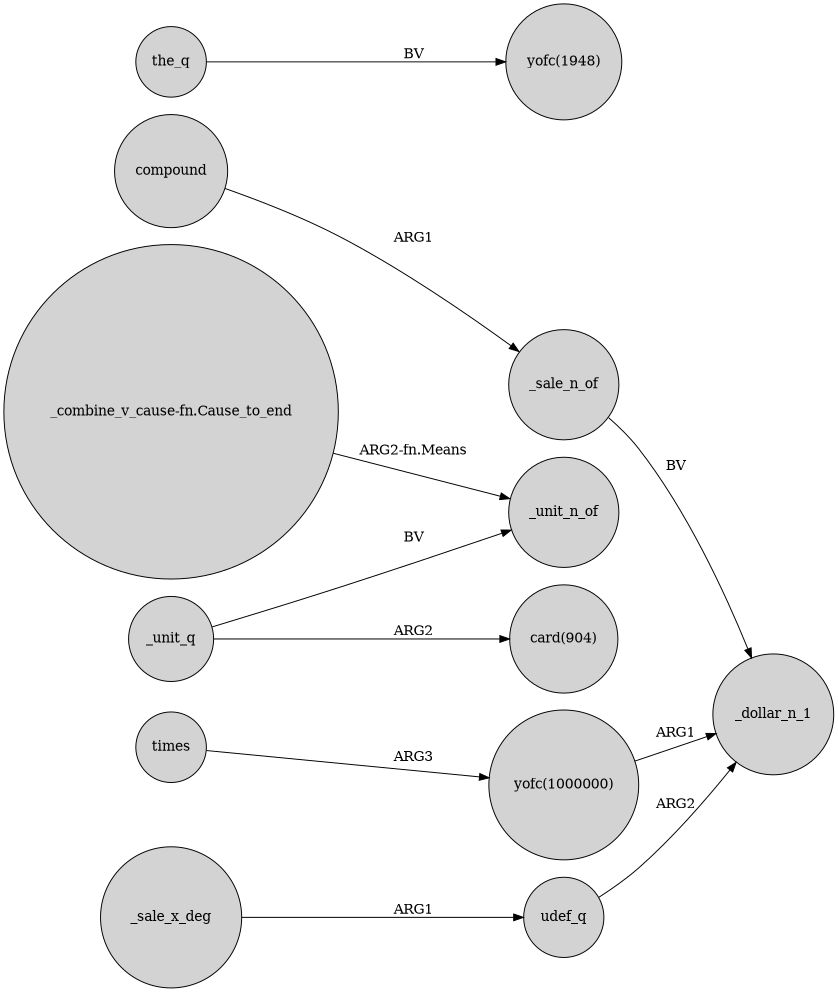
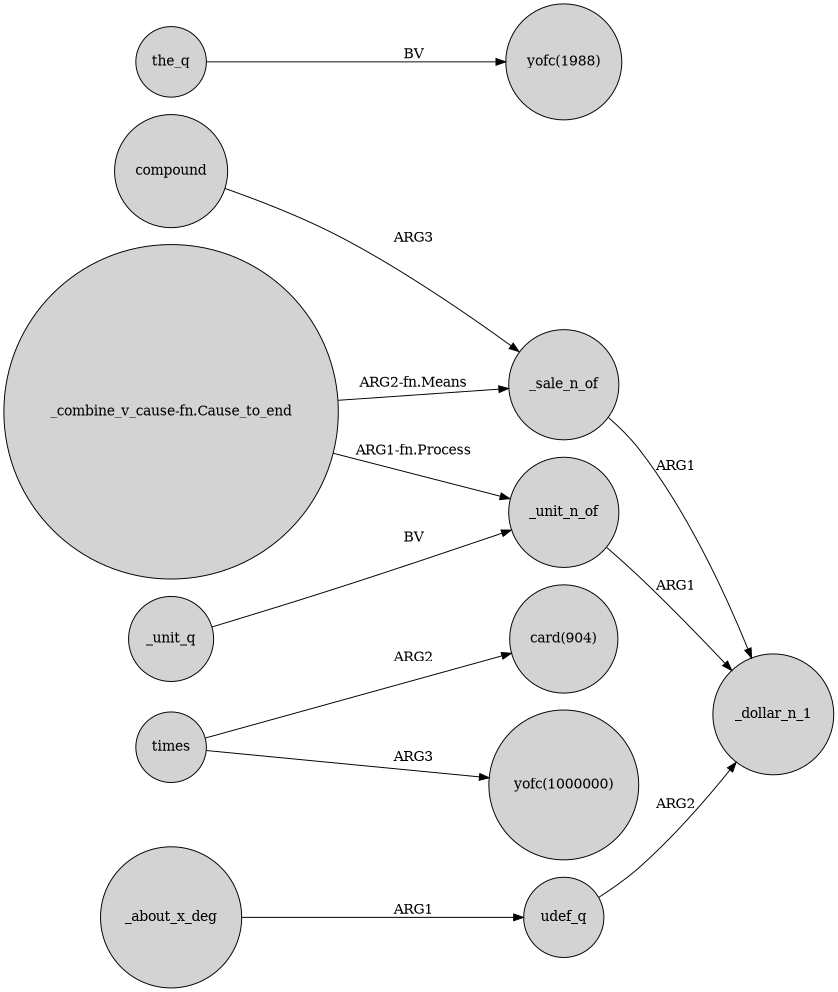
(564, 62) -> (564, 62)
(414, 238) -> (414, 238)
none -> (418, 395)
(414, 451) -> (414, 451)
(676, 466) -> (676, 466)
(357, 639) -> (354, 697)
(671, 749) -> (667, 604)
(171, 917) -> (171, 917)
